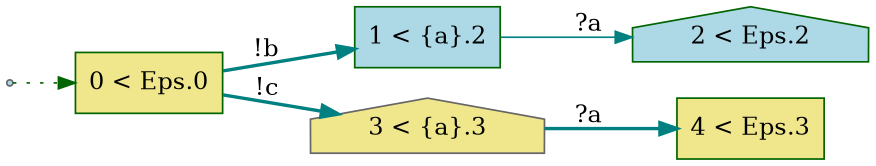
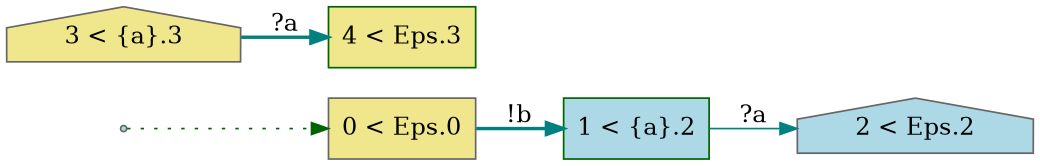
(751, 37) -> (915, 129)
(149, 83) -> (402, 129)
(272, 103) -> none
